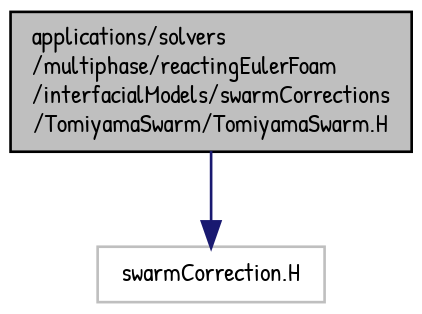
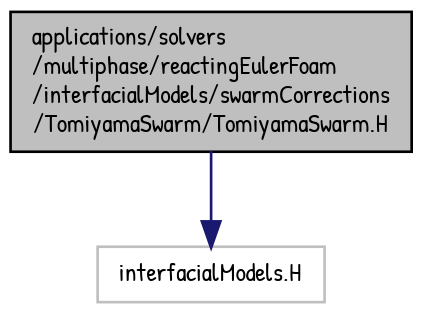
(211, 274) -> (211, 274)
